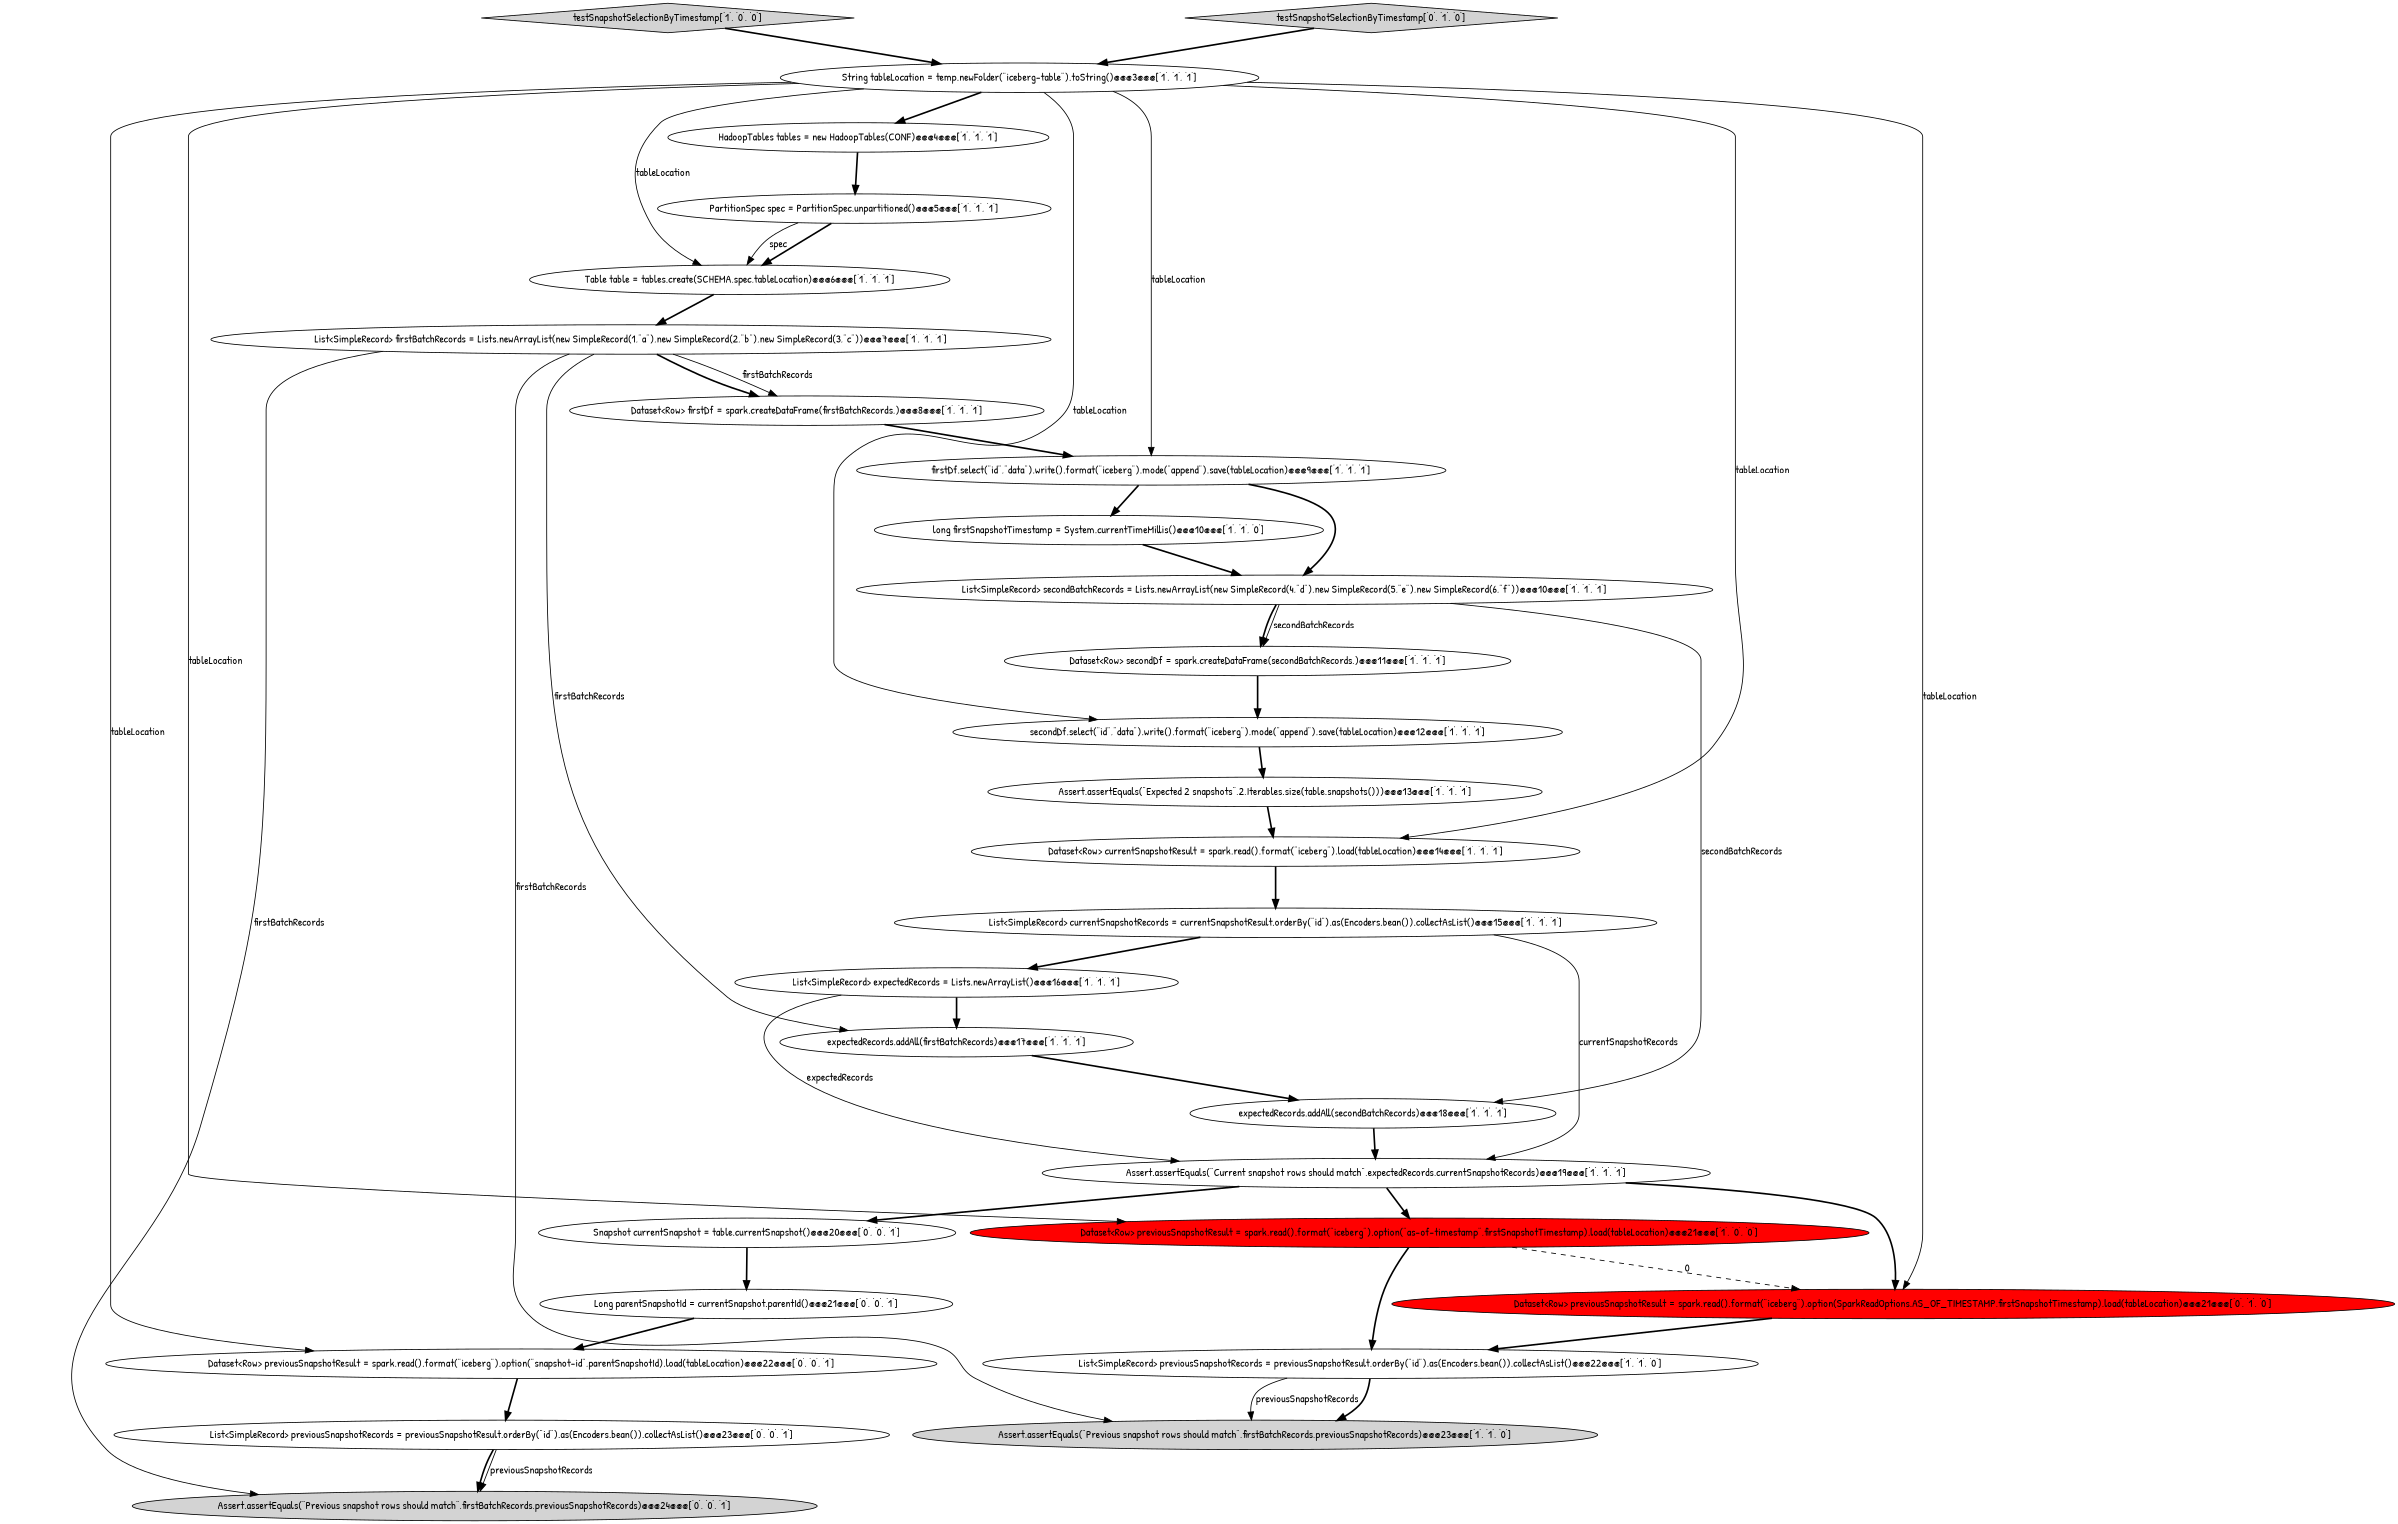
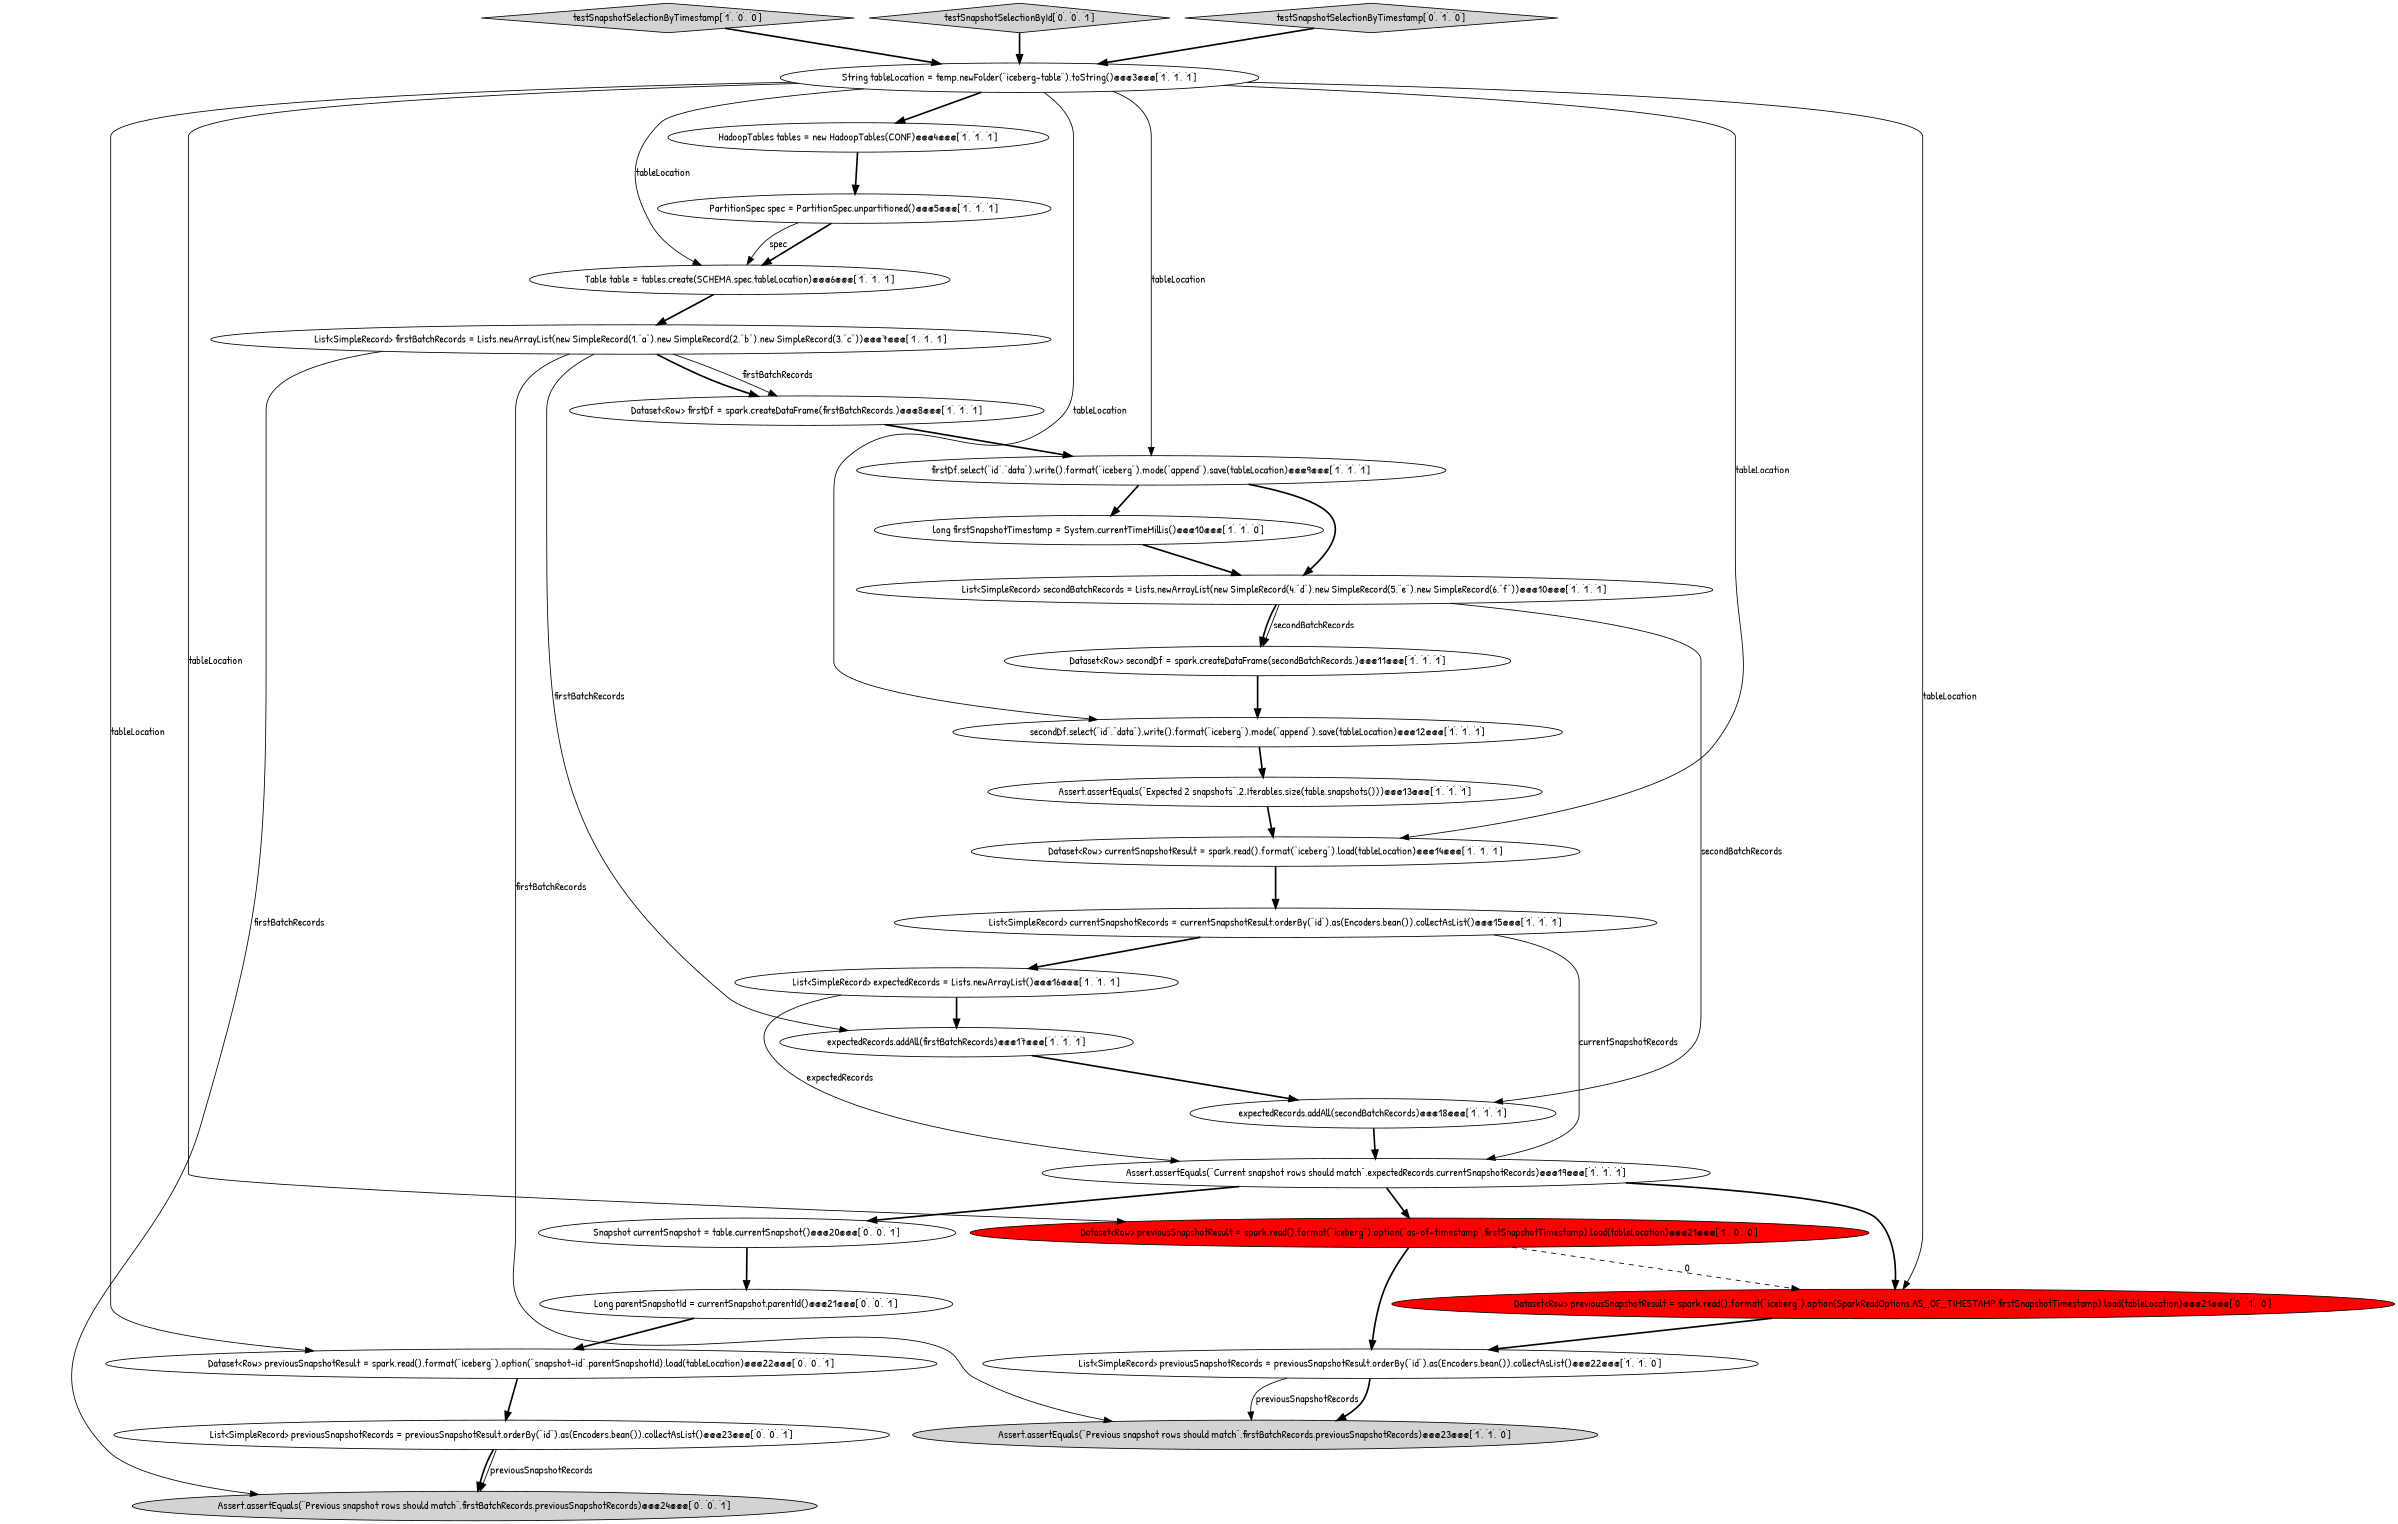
none -> (1020, 18)
